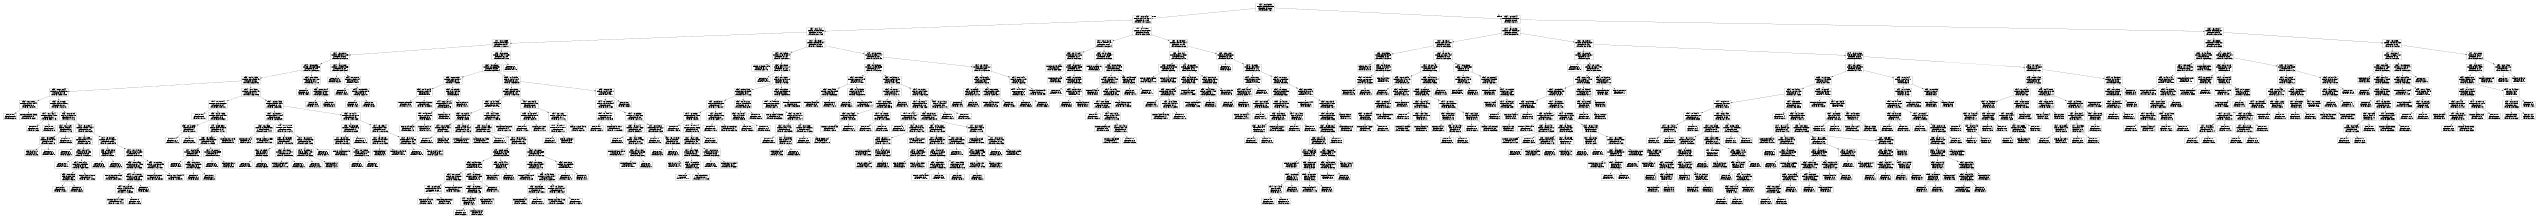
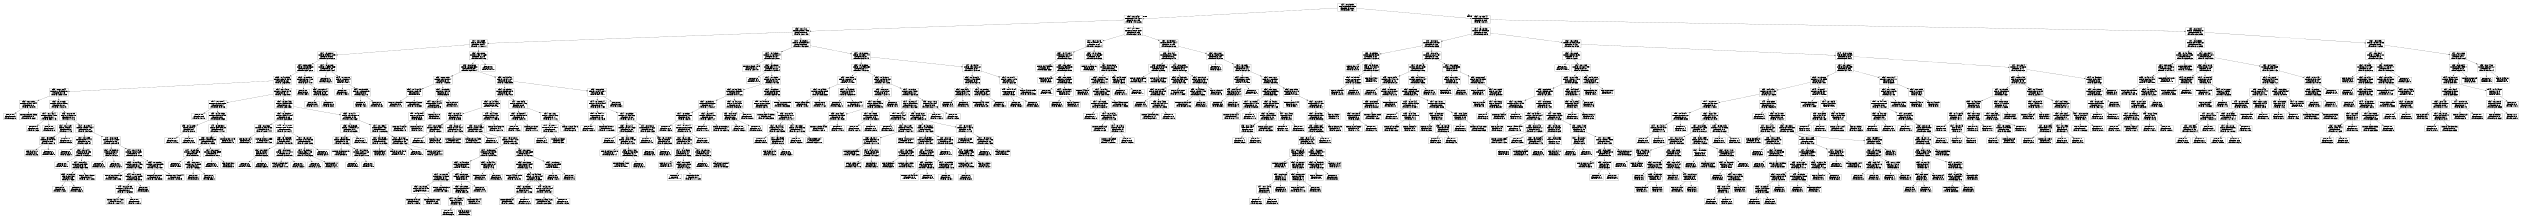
(2095, 109) -> (2080, 122)
